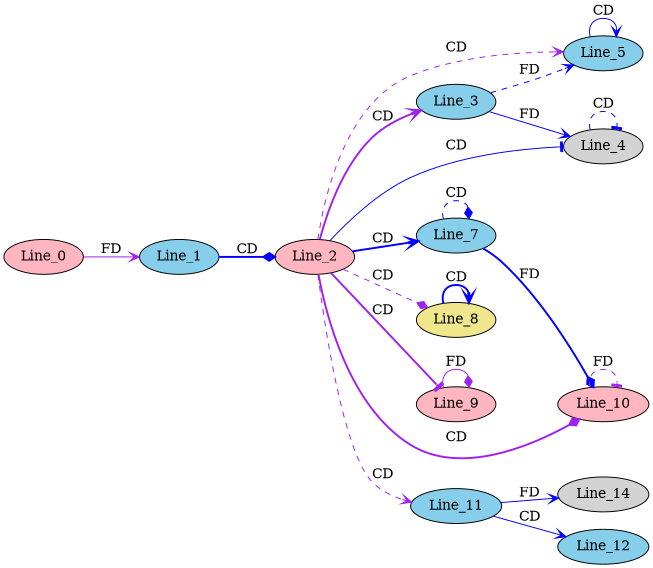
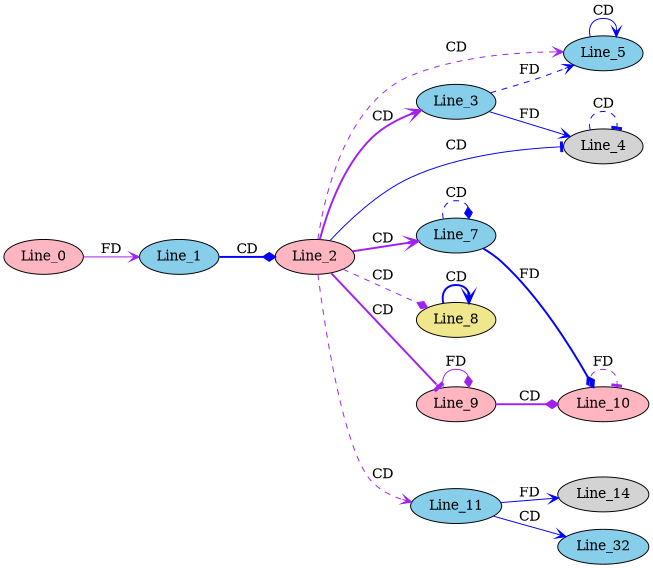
(381, 247) -> (381, 247)
(398, 435) -> (521, 404)
(603, 547) -> (603, 547)
